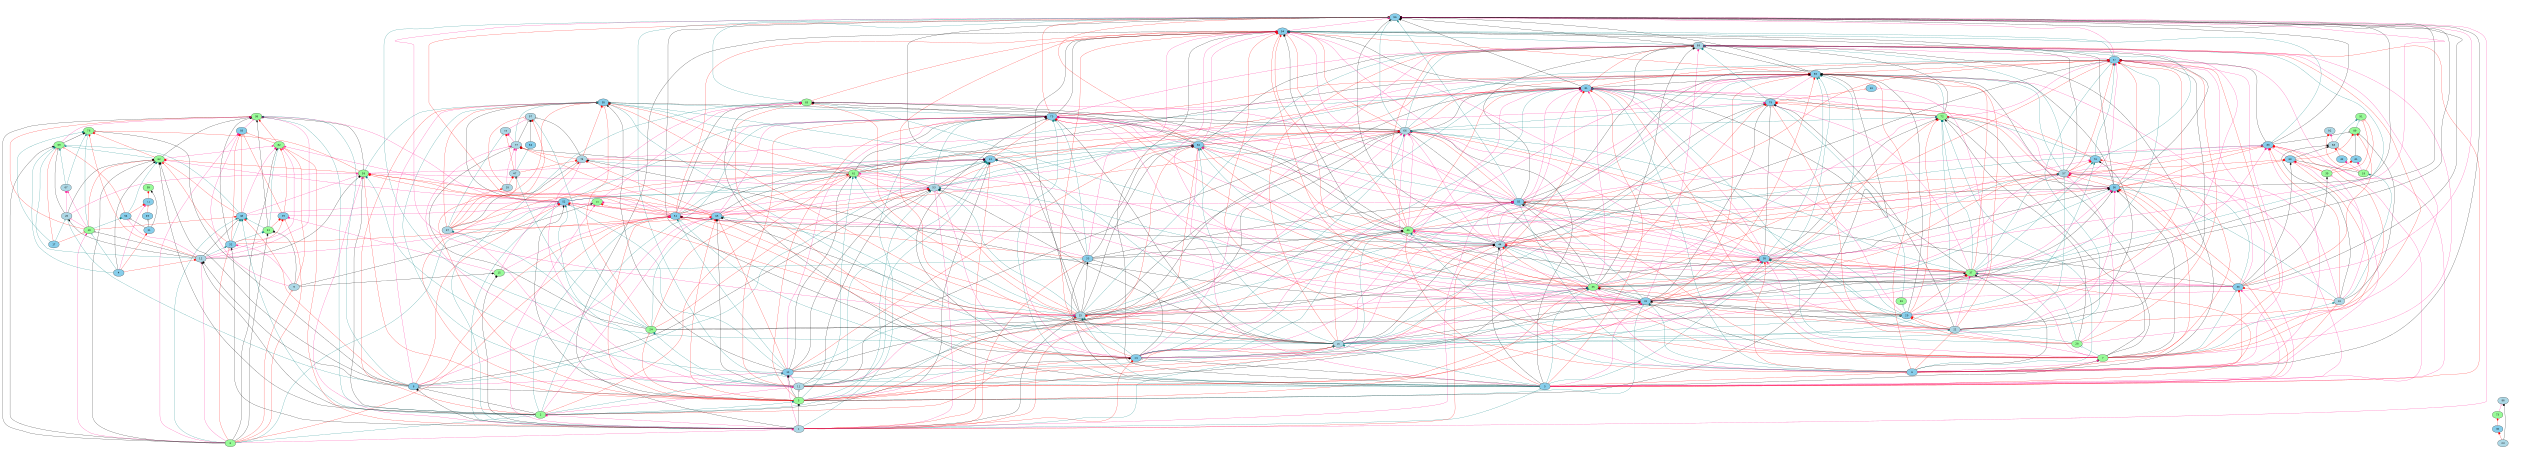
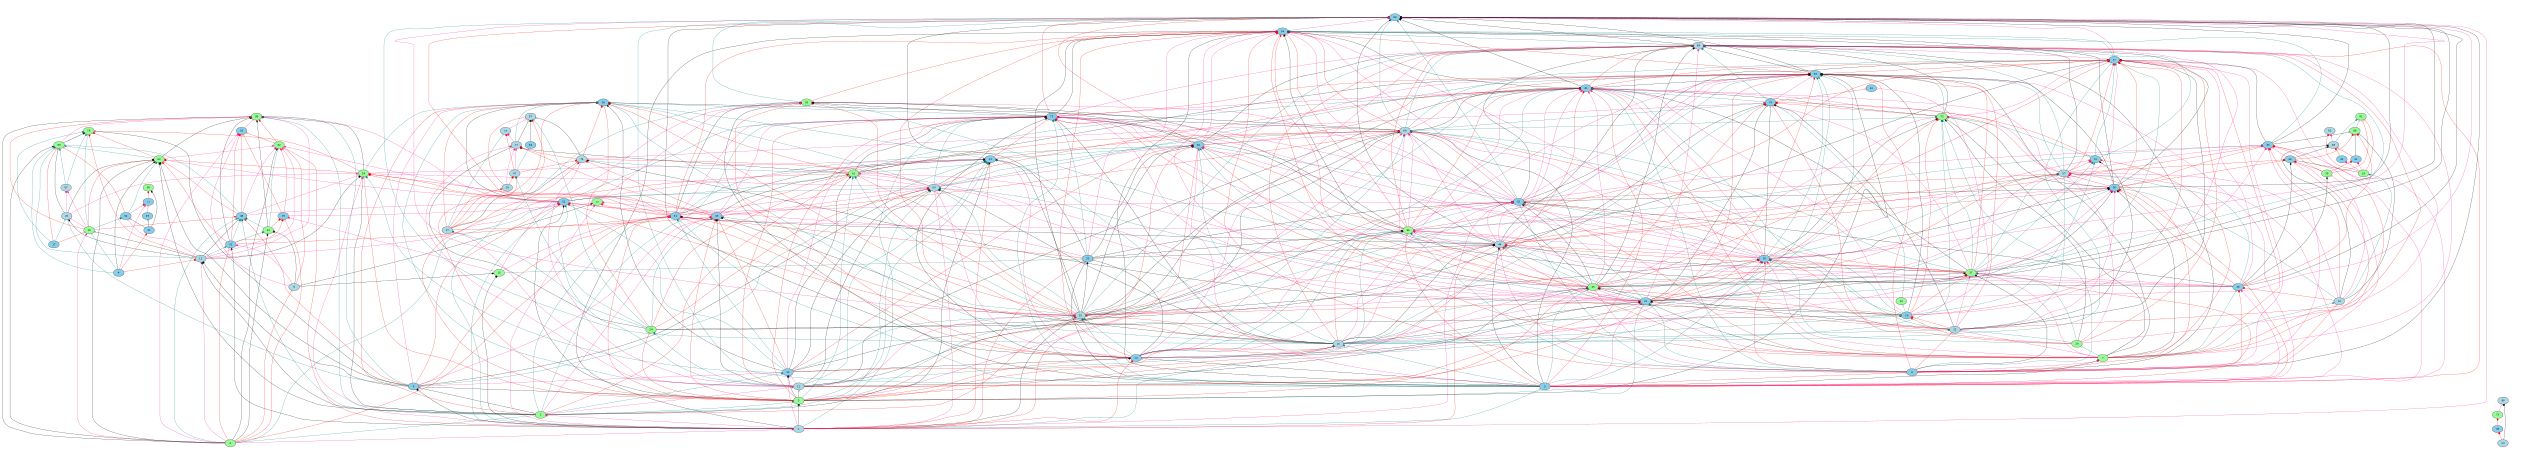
(2034, 224) -> (2034, 224)
